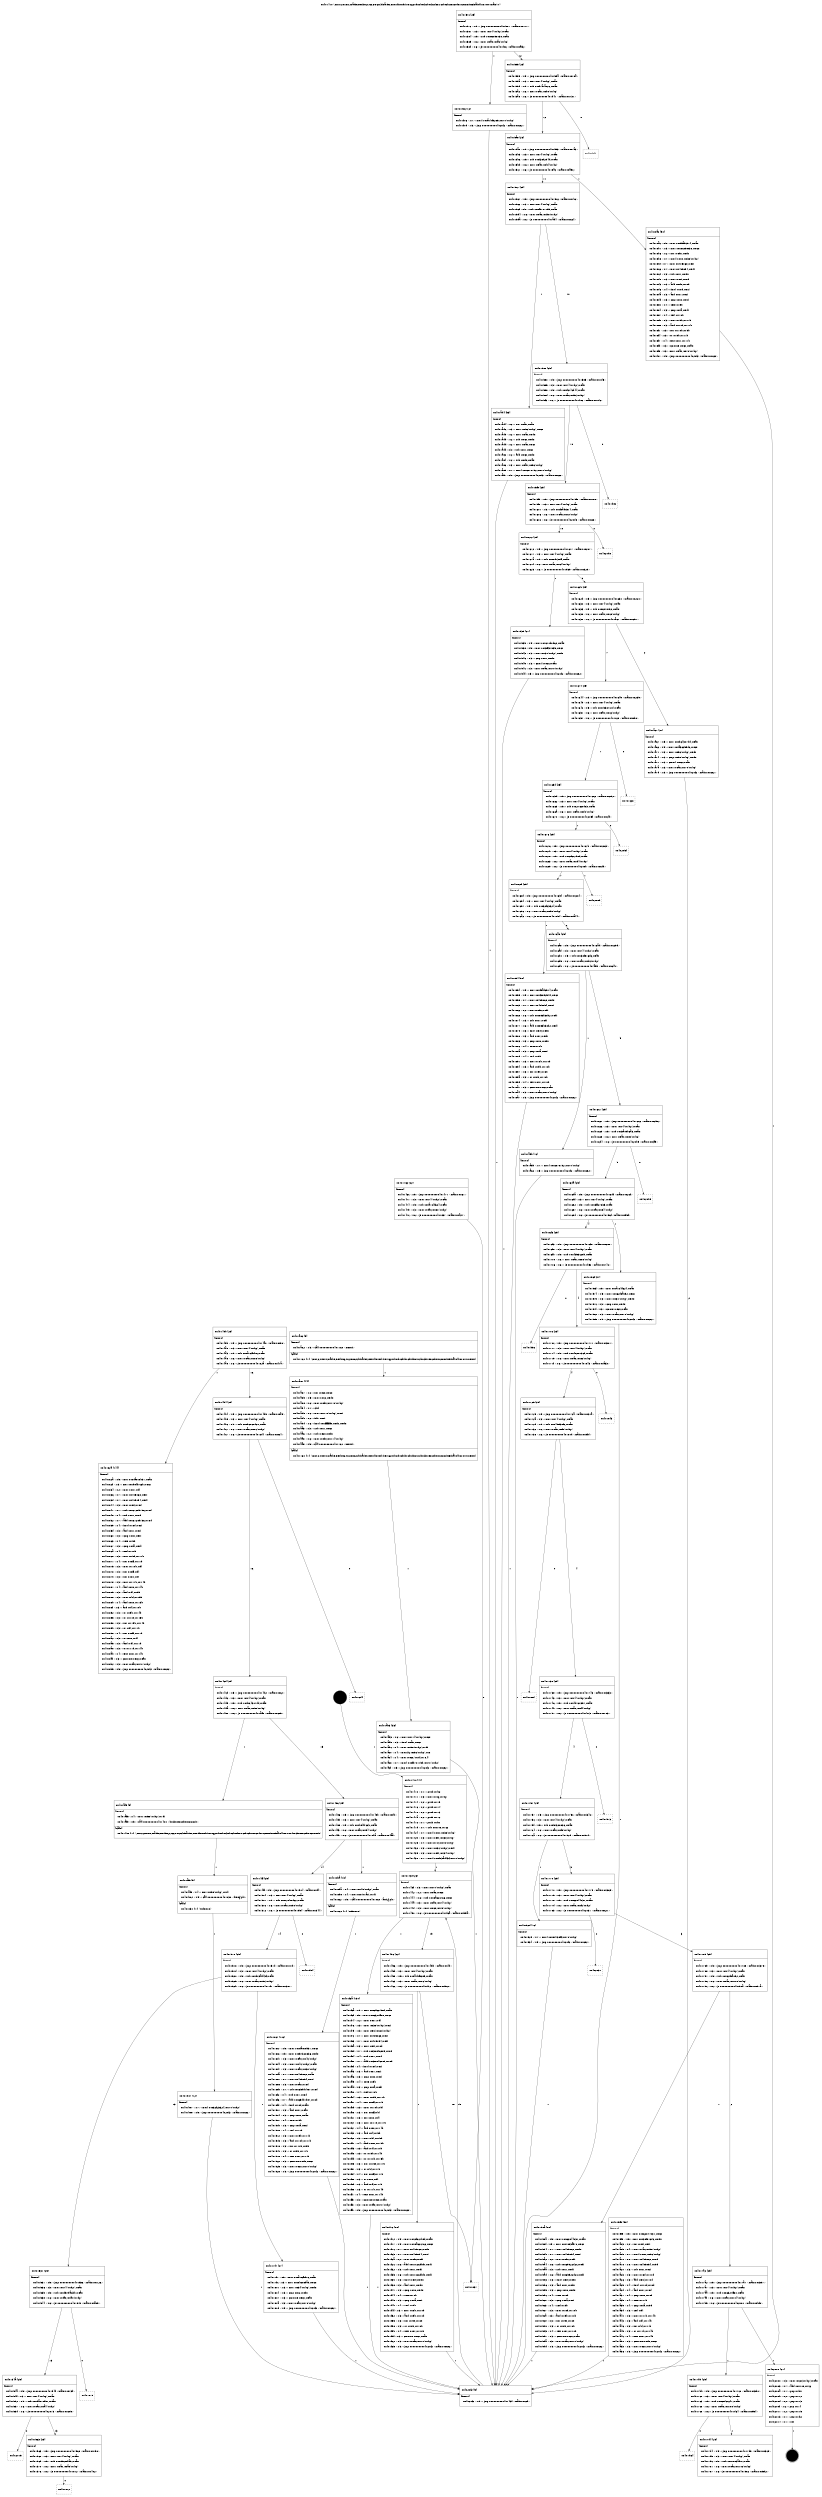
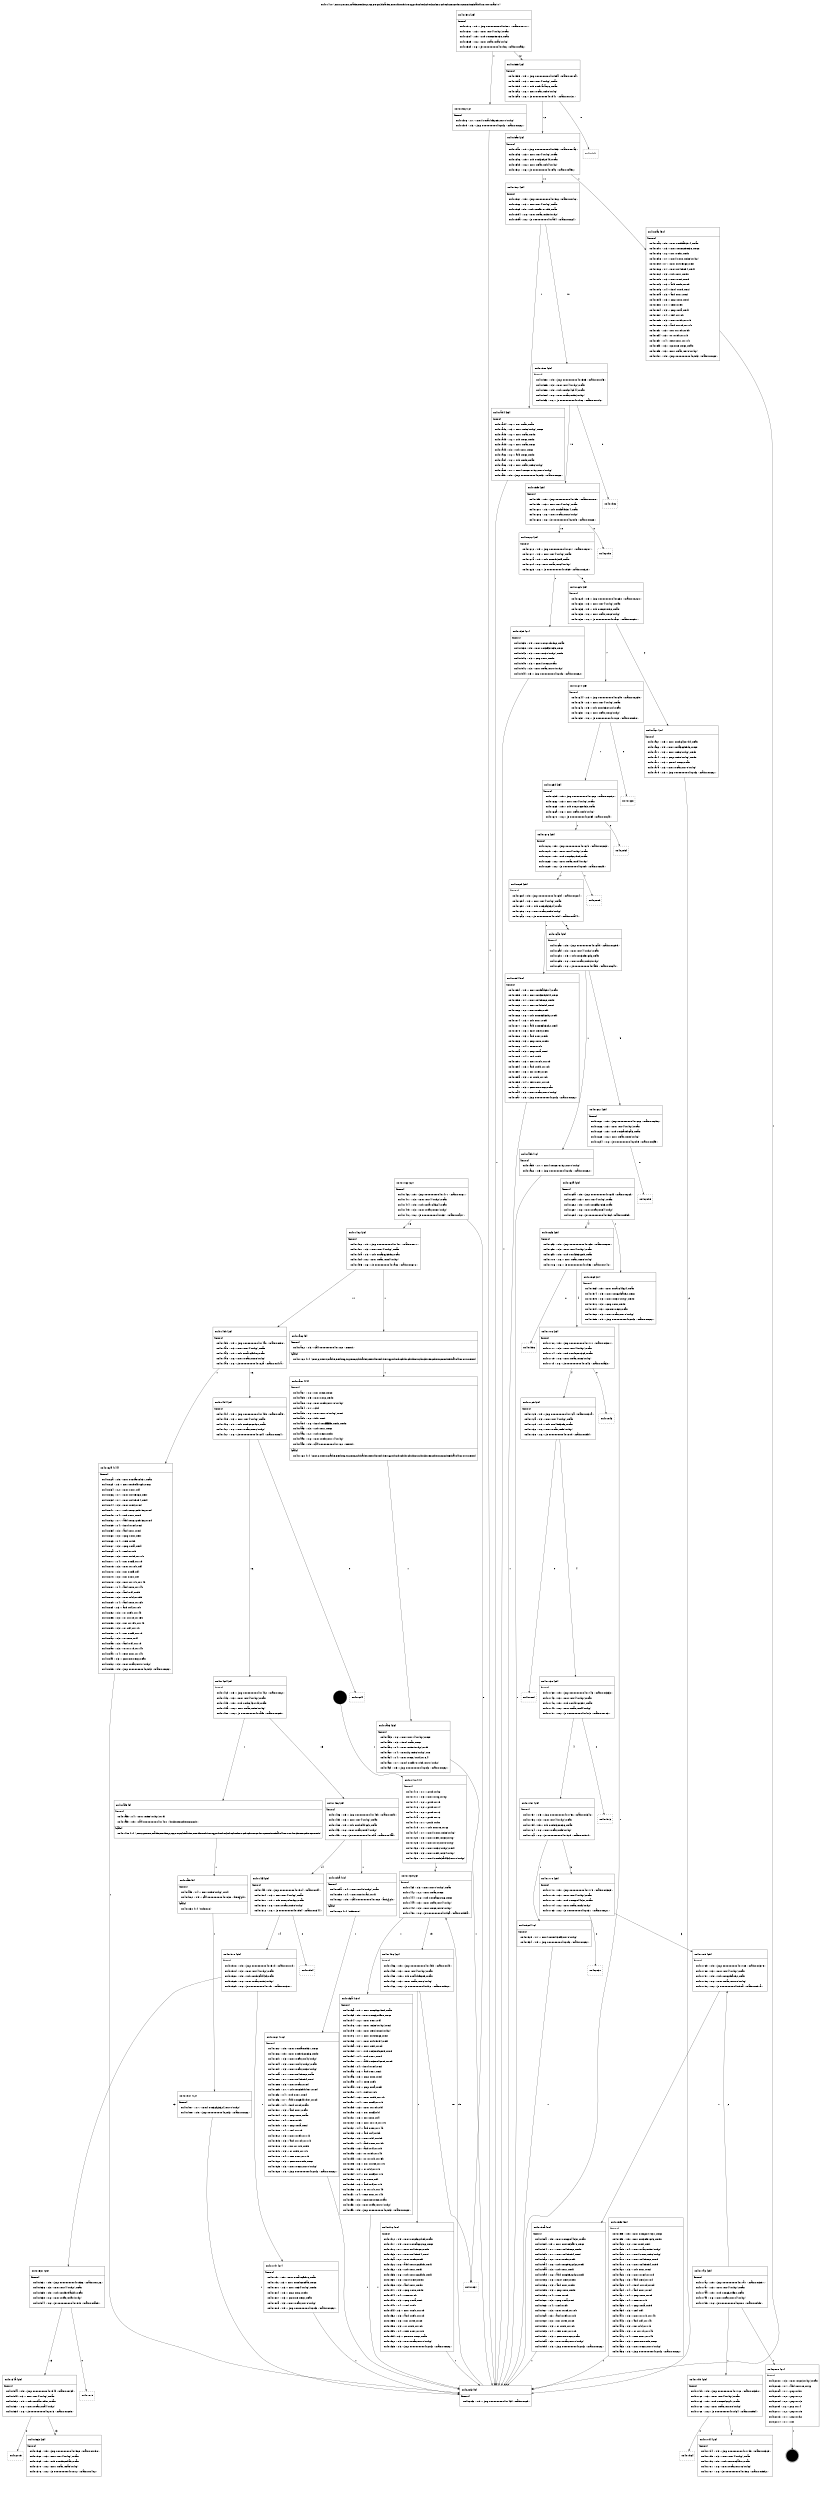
(611, 1162) -> none
none -> (384, 1249)
(730, 2128) -> (725, 2130)
none -> (109, 2173)
(64, 2489) -> none
